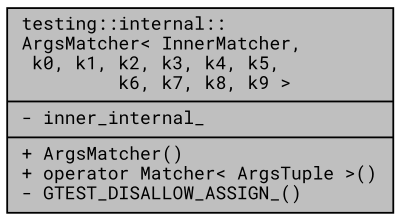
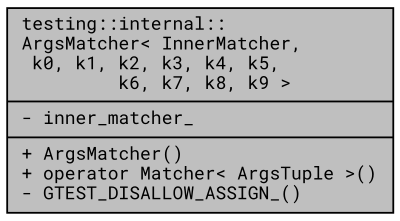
(114, 119) -> (109, 119)
